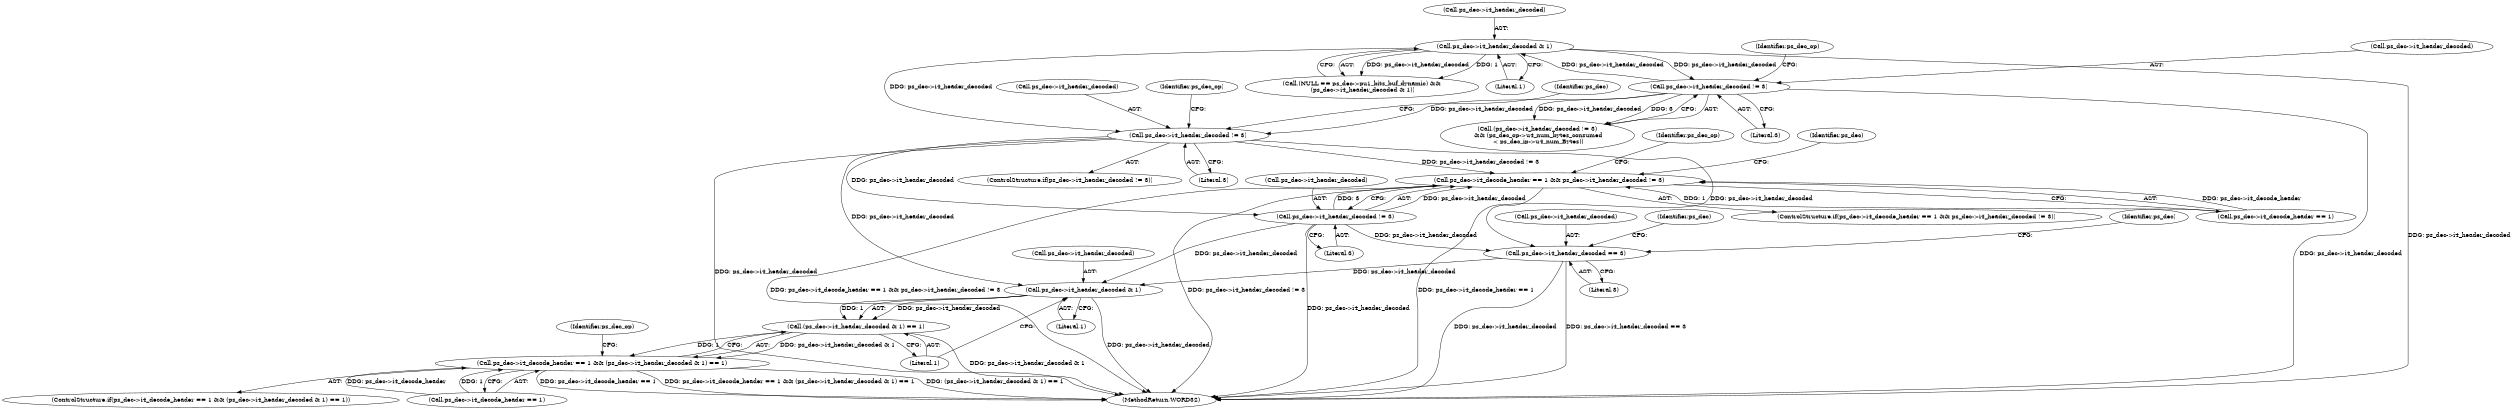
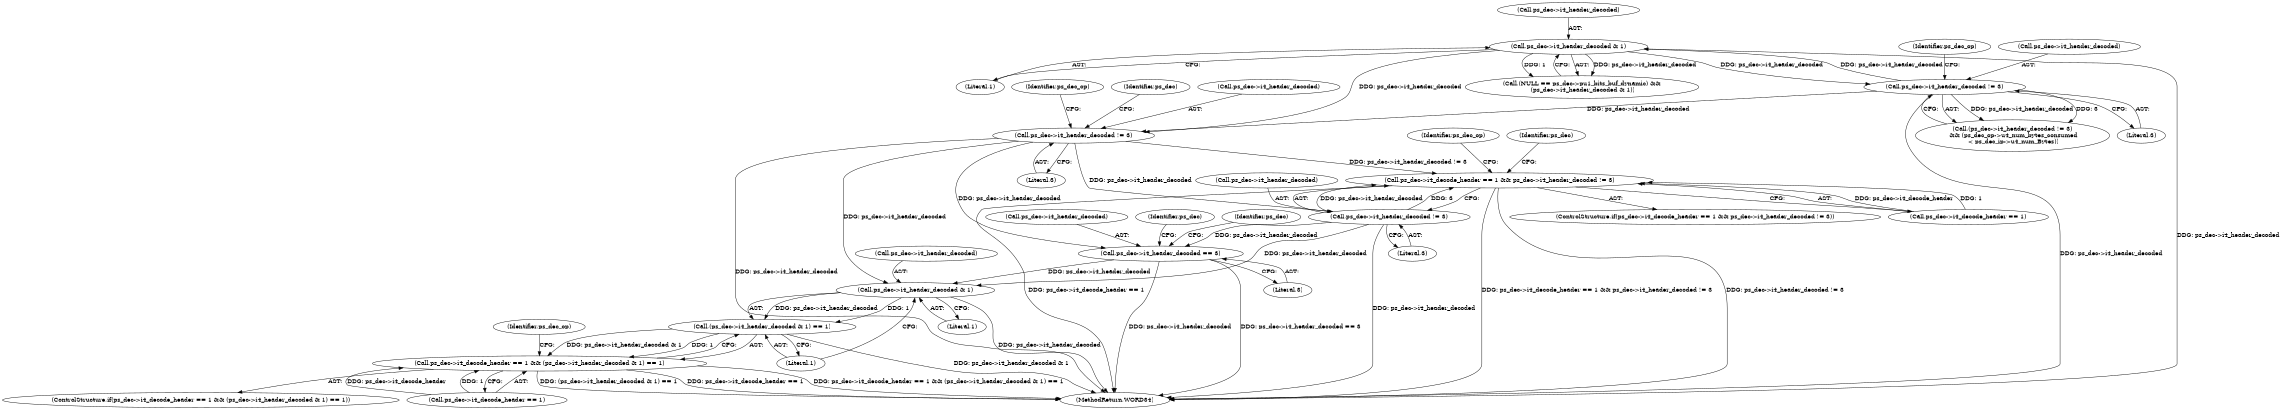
(1070, 180) -> none
(1161, 400) -> (1115, 400)
